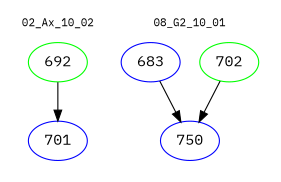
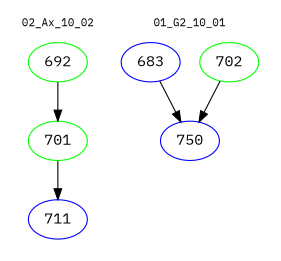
(190, 23) -> (190, 23)
(58, 141) -> (58, 141)
none -> (58, 219)
